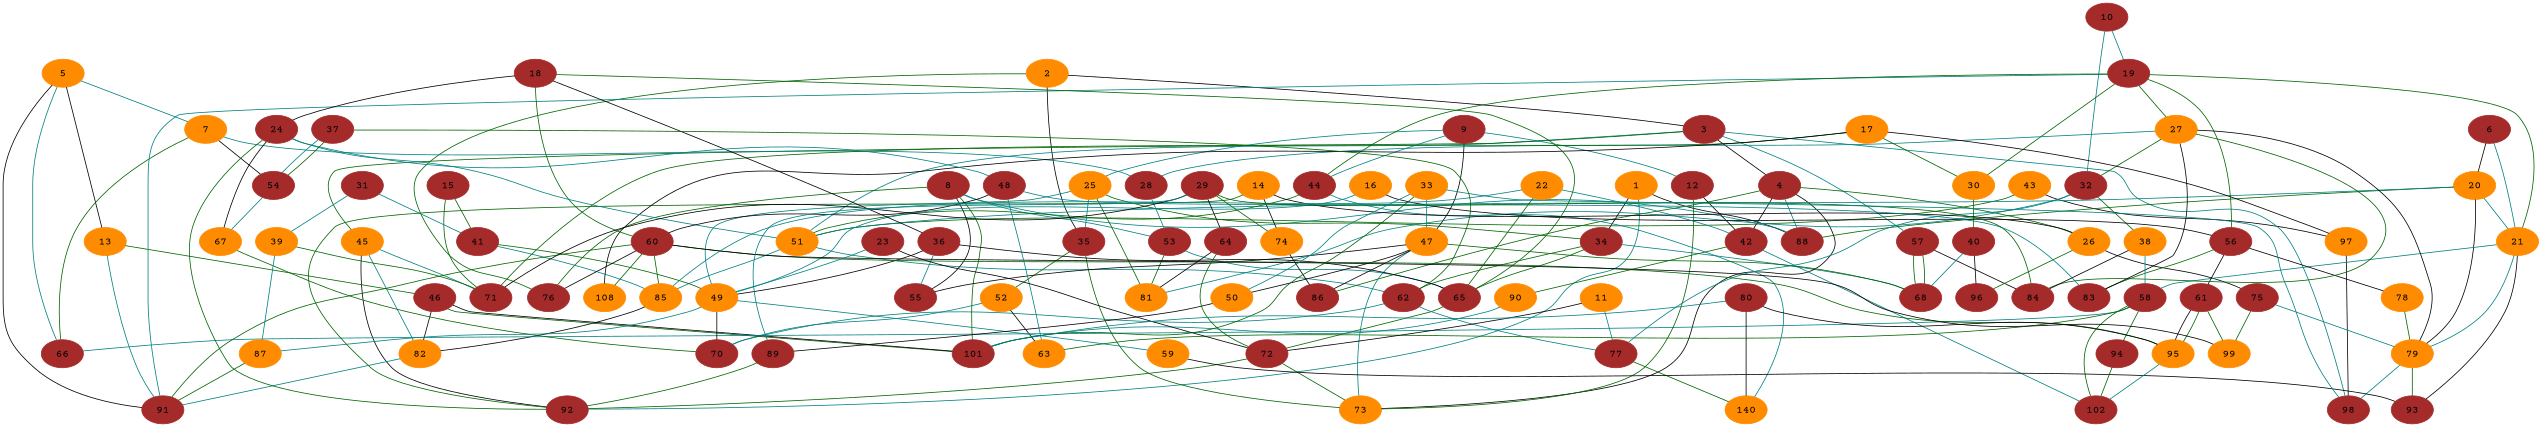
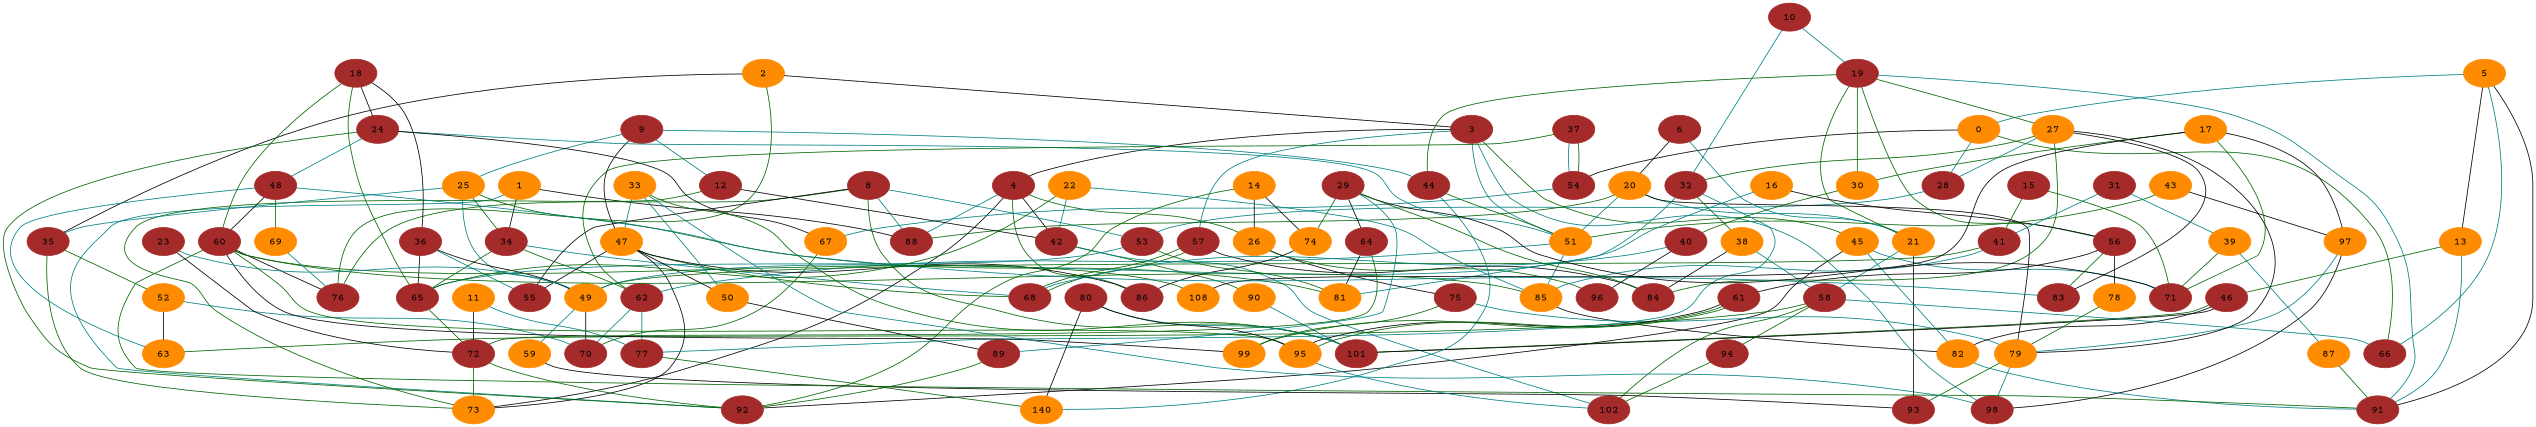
(206, 129) -> (1979, 129)
none -> (276, 242)
(2485, 312) -> (2248, 323)
(1362, 322) -> (671, 367)
(587, 331) -> none
